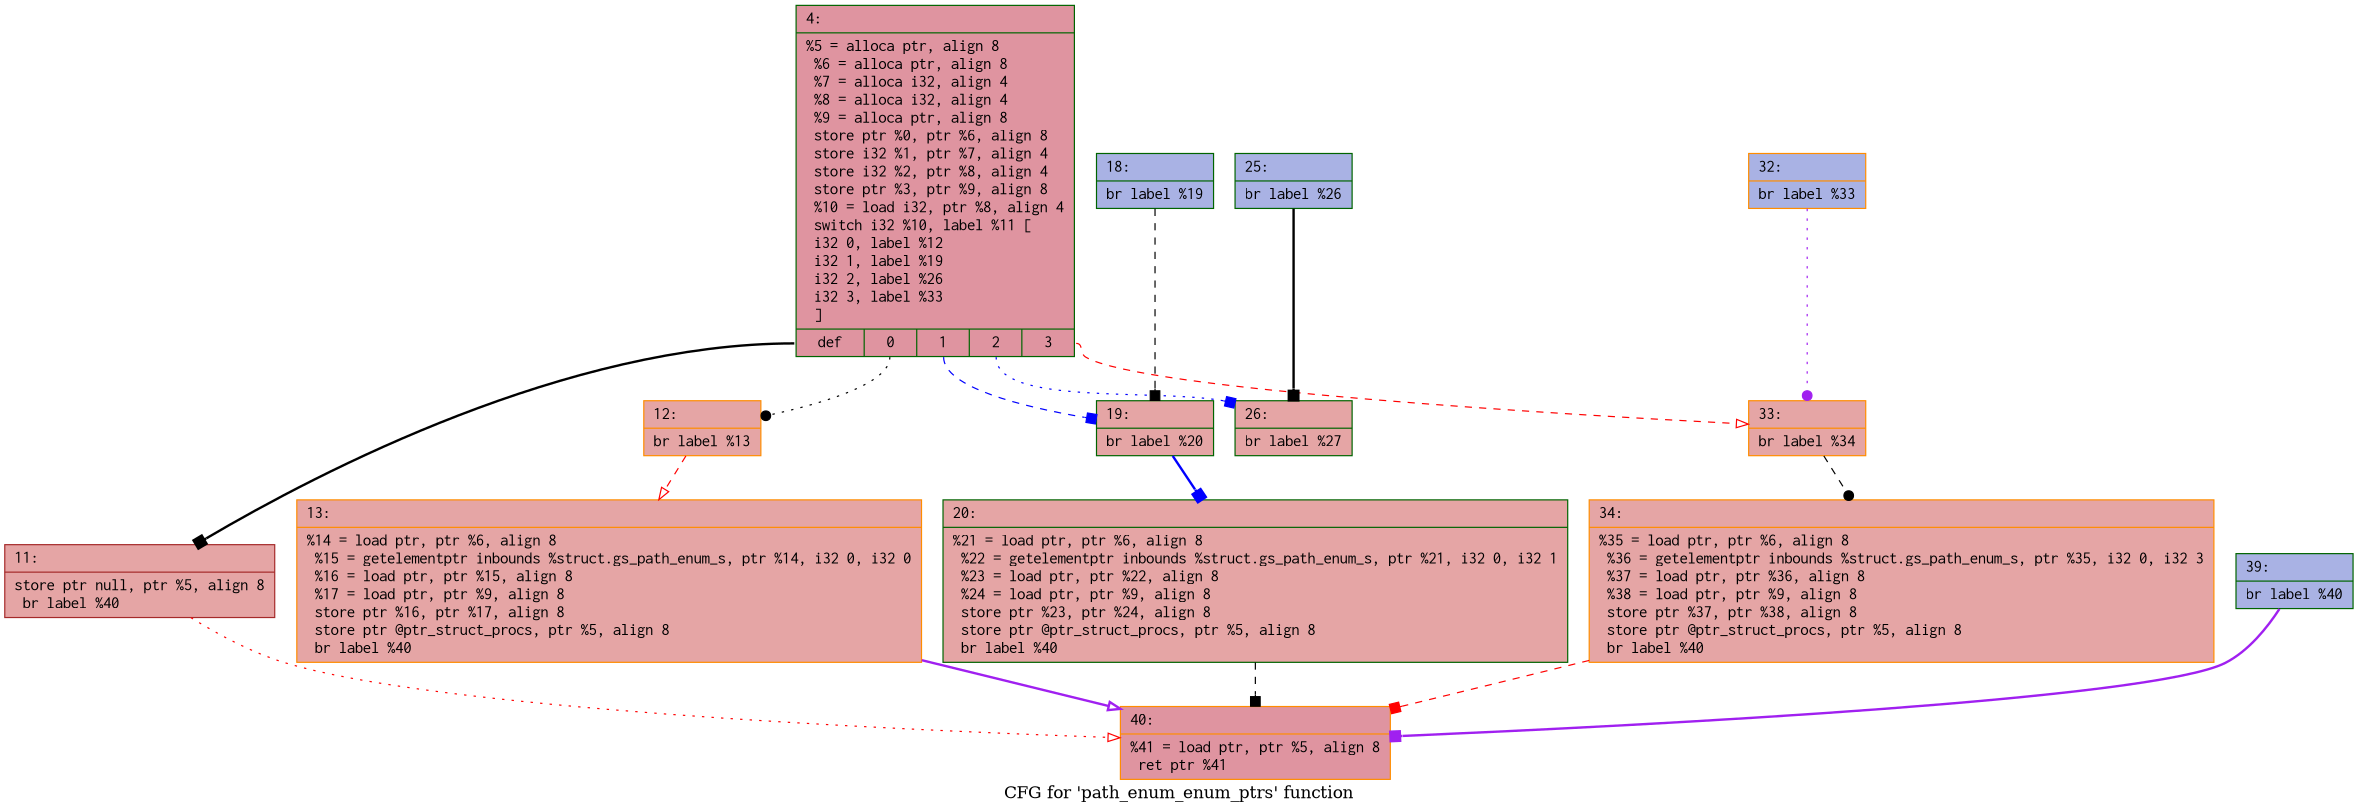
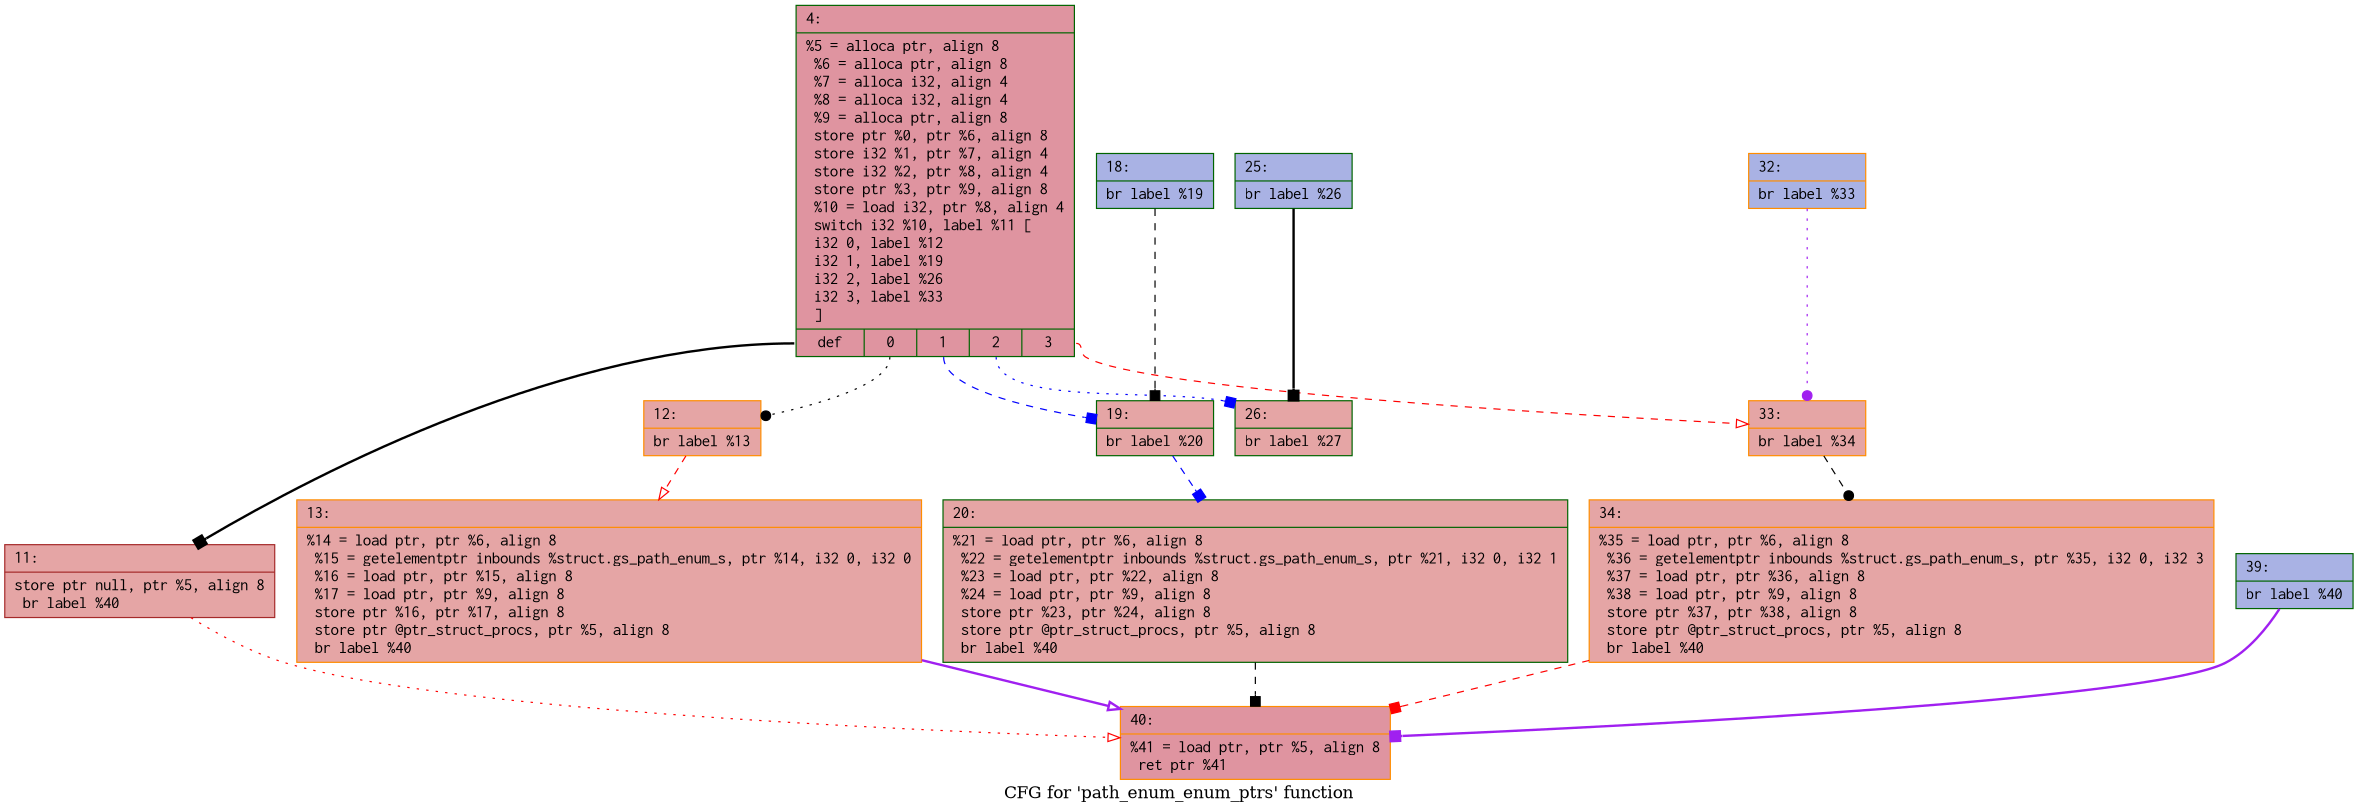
(1184, 473) -> (1184, 473)
